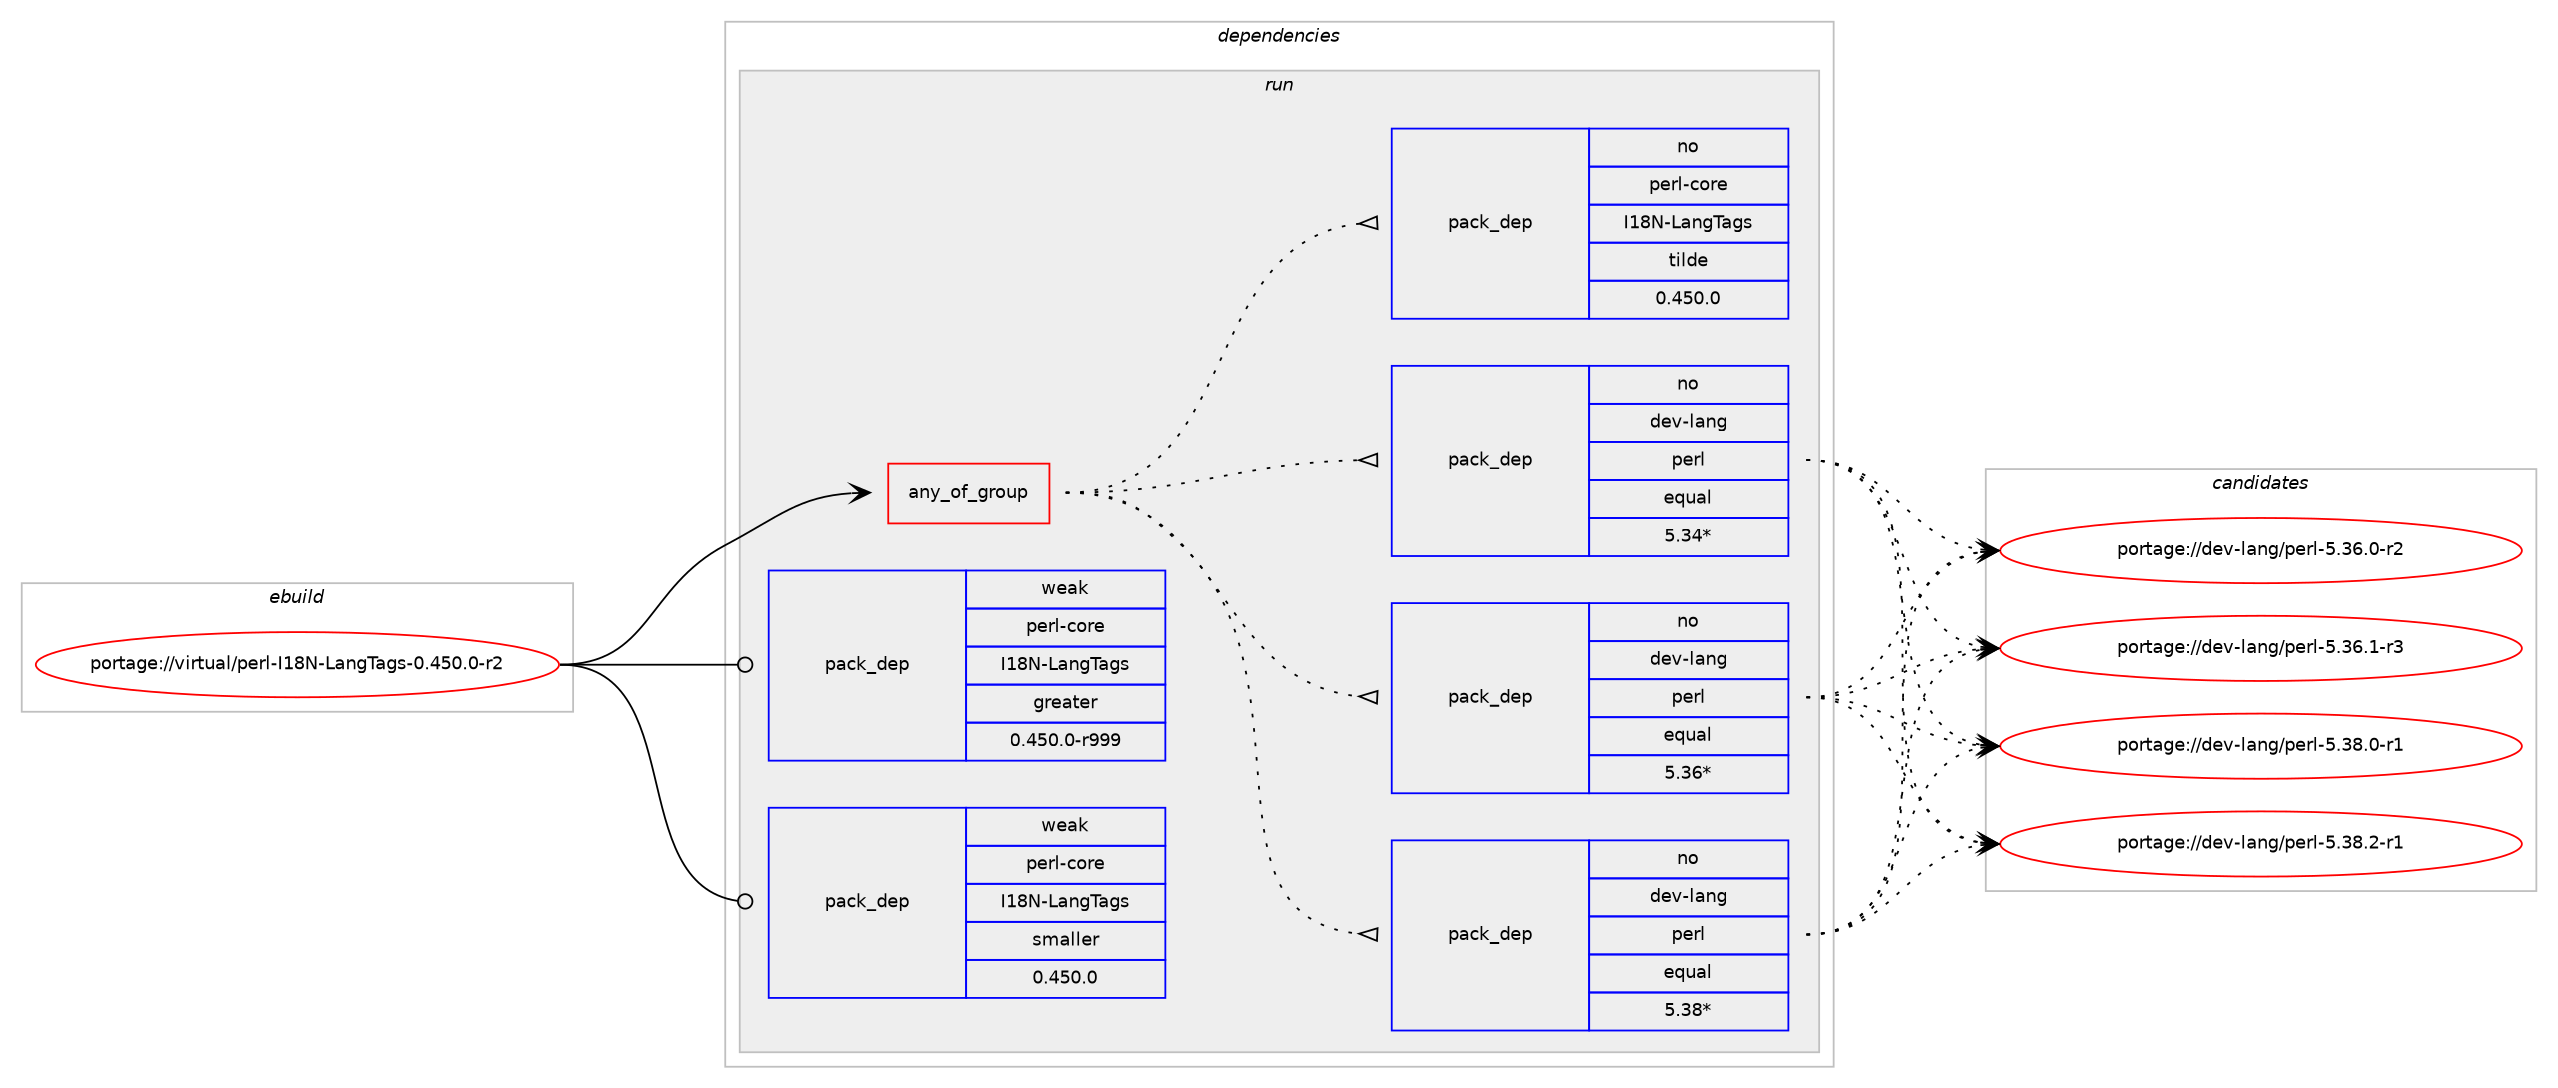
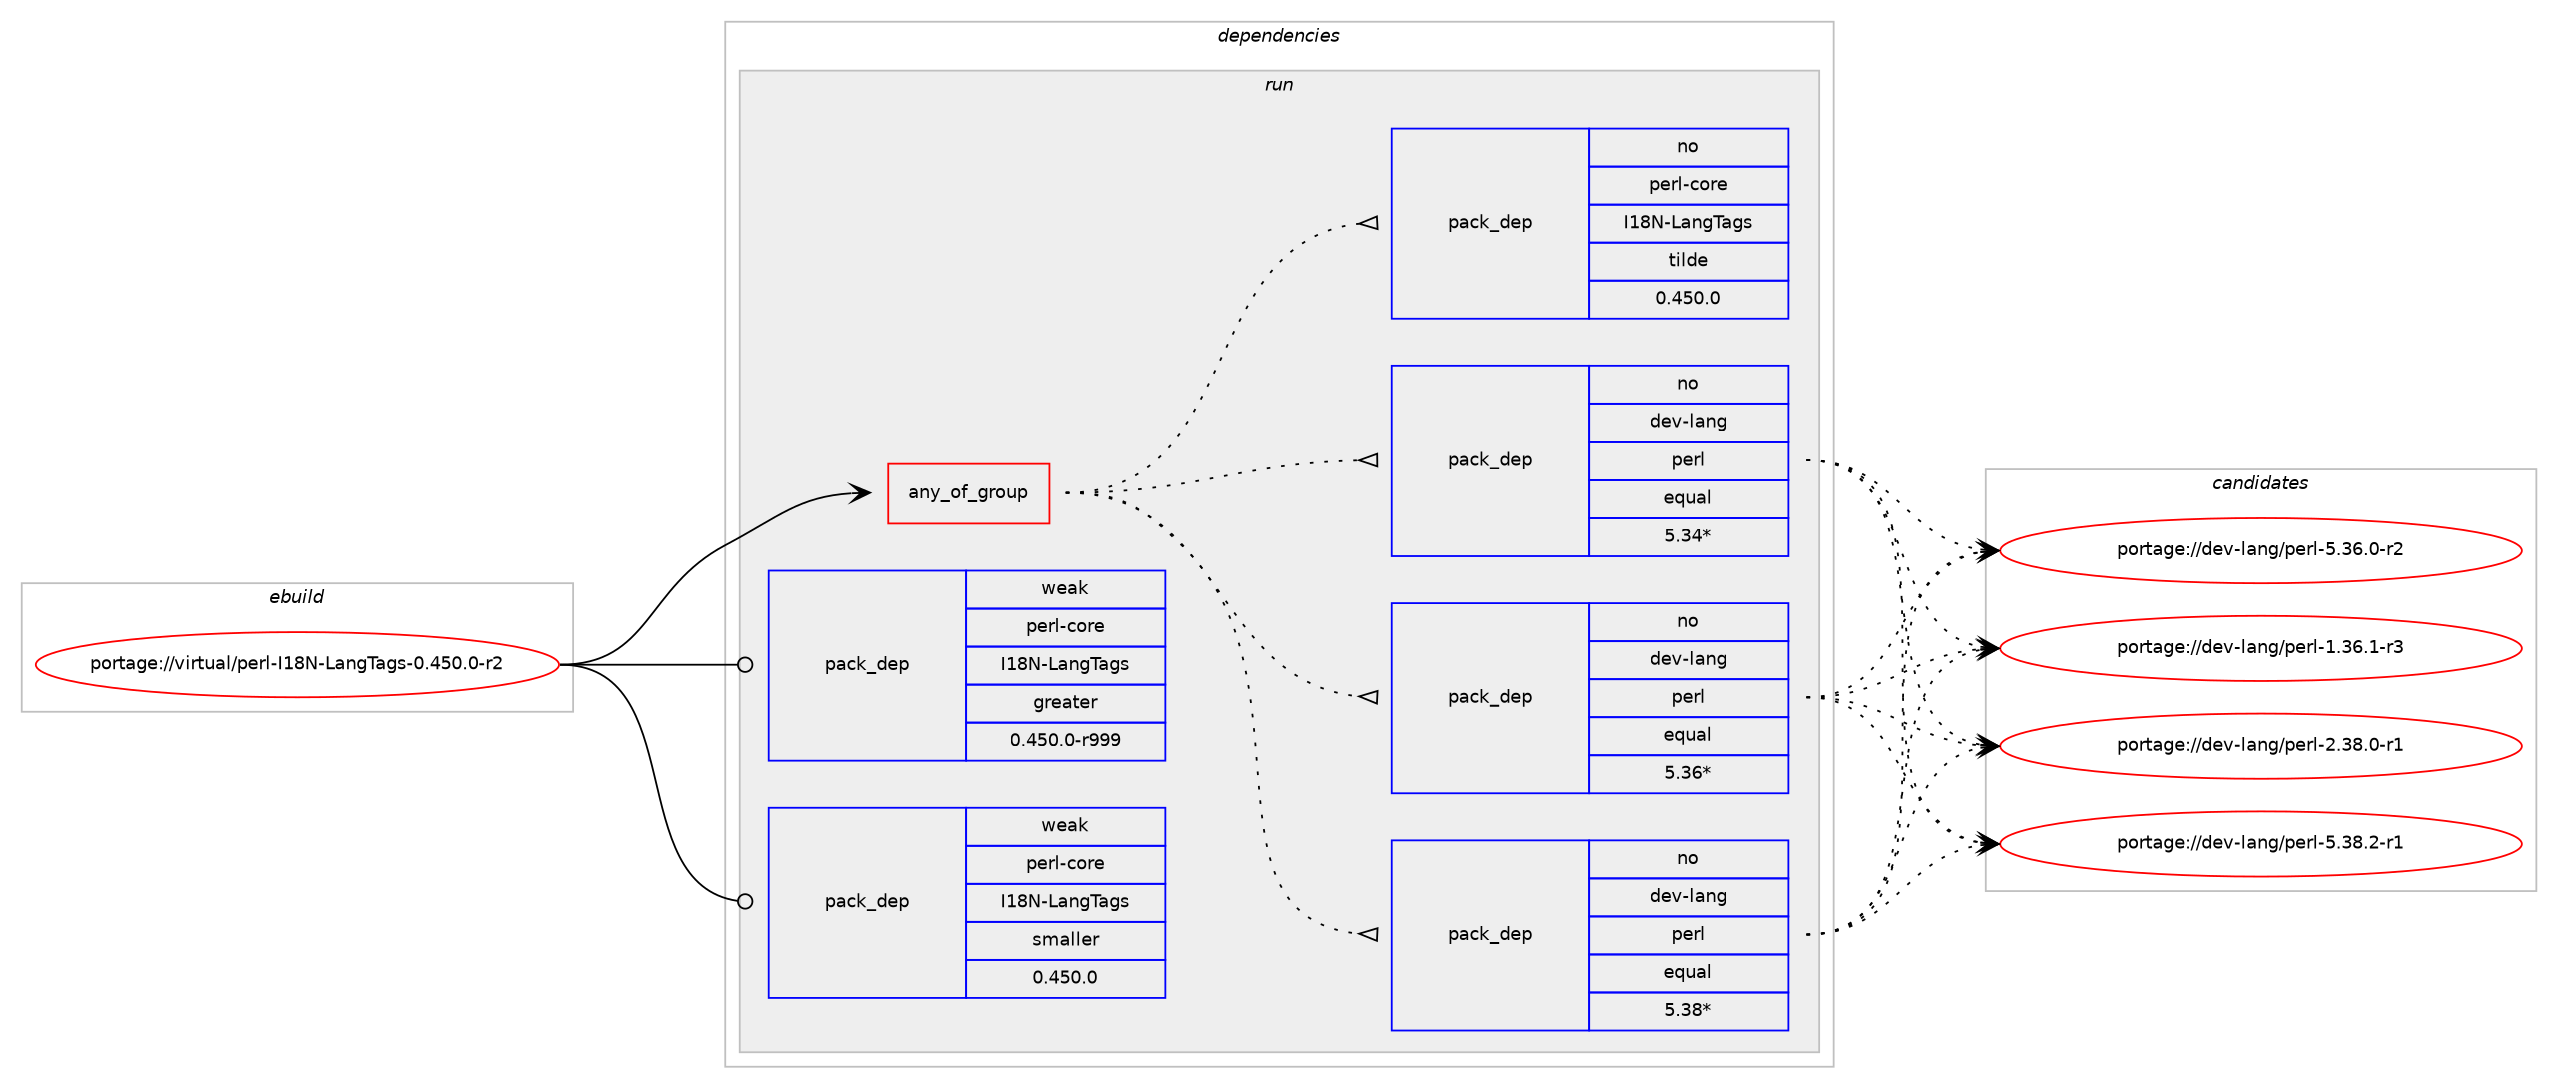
(2261, 648) -> (2261, 648)
(2261, 746) -> (2261, 746)
